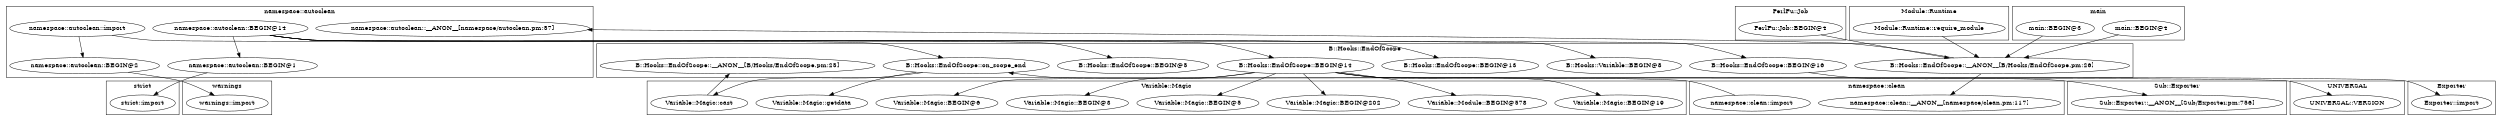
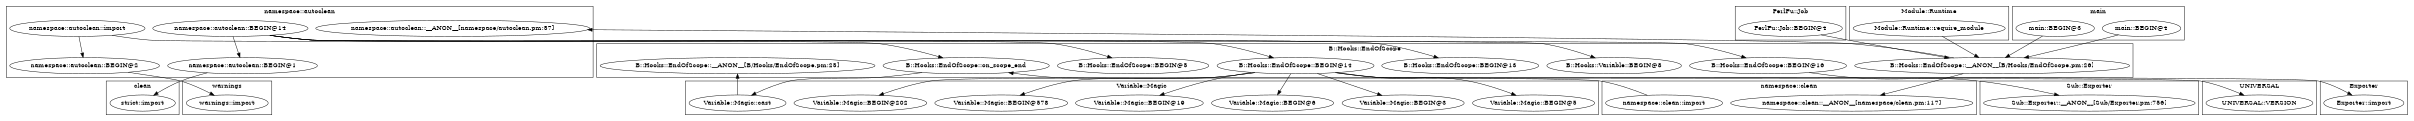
(143, 86) -> (143, 86)
(812, 103) -> none
(1477, 103) -> (1001, 103)
